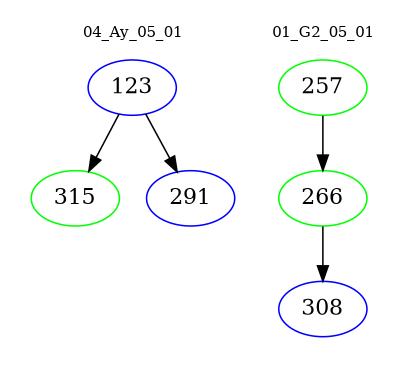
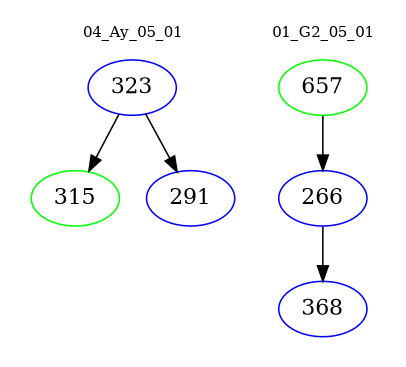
(132, 88) -> (132, 88)
(323, 88) -> (323, 88)
(323, 198) -> (323, 198)
(323, 309) -> (323, 309)
